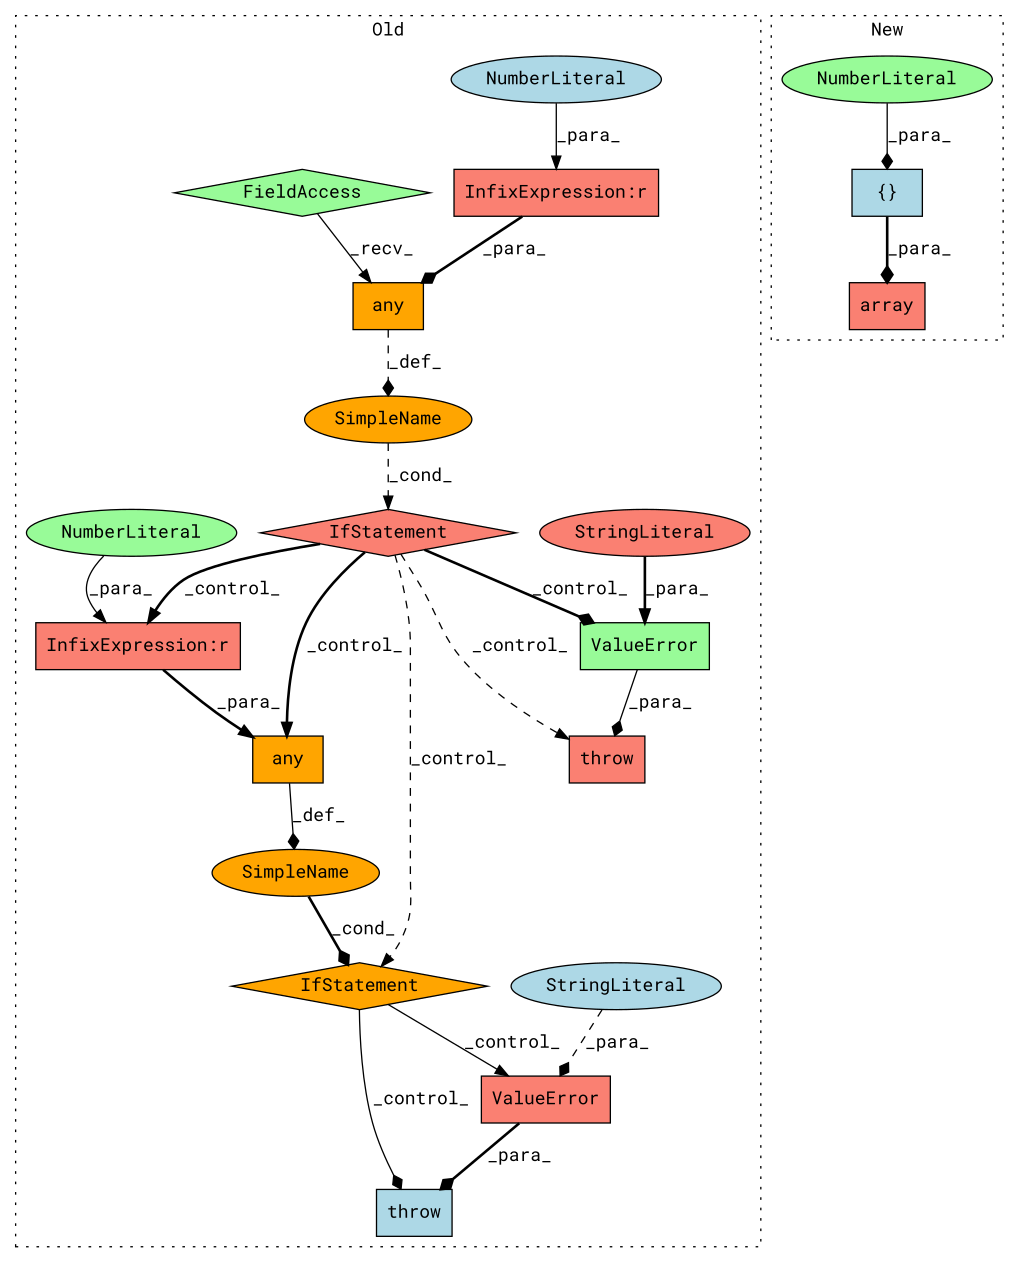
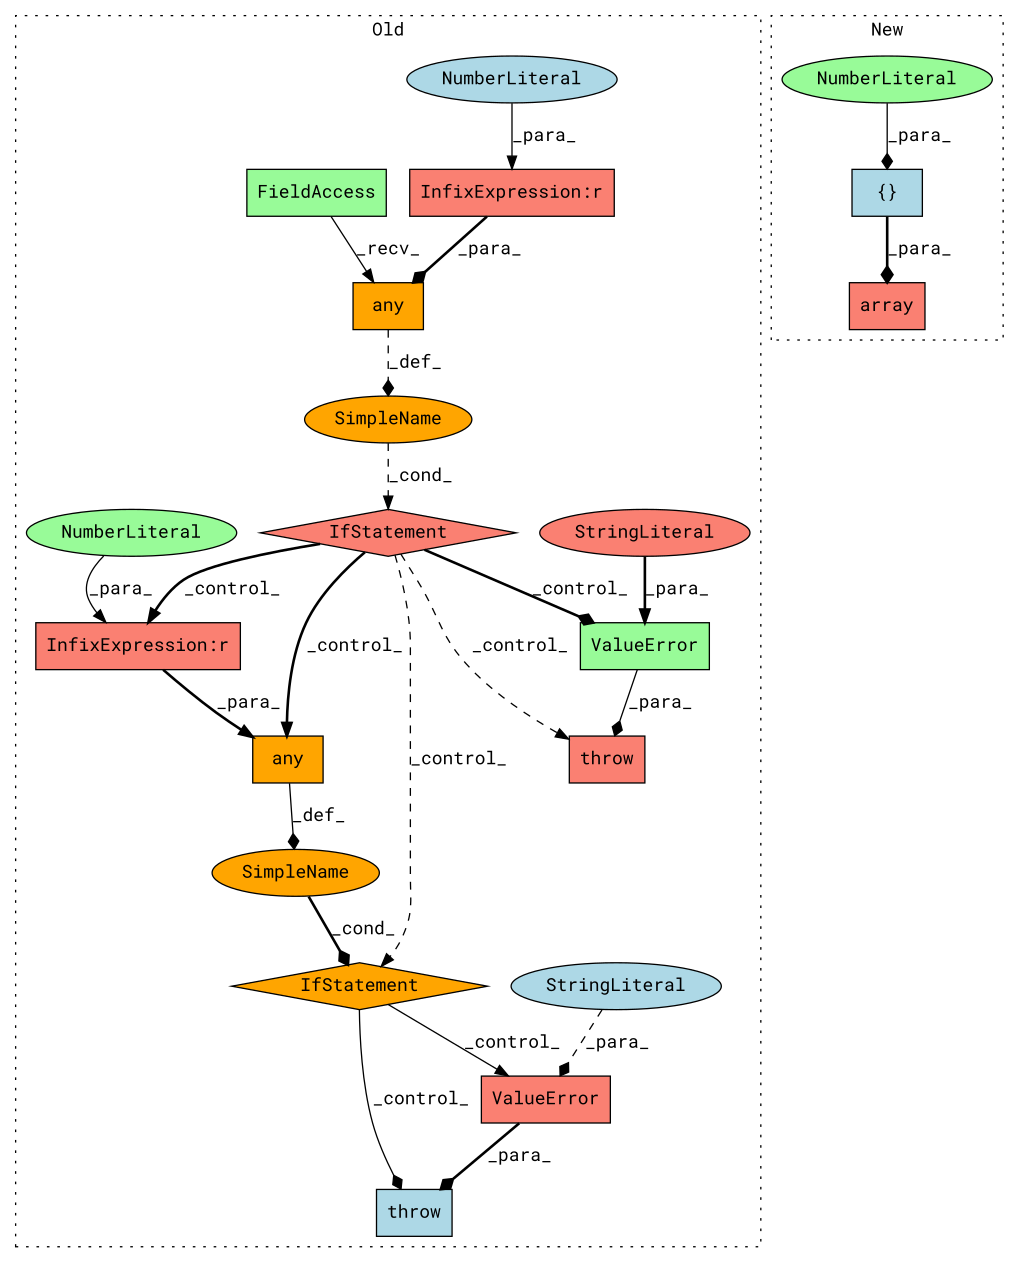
(302, 193) -> (317, 193)
